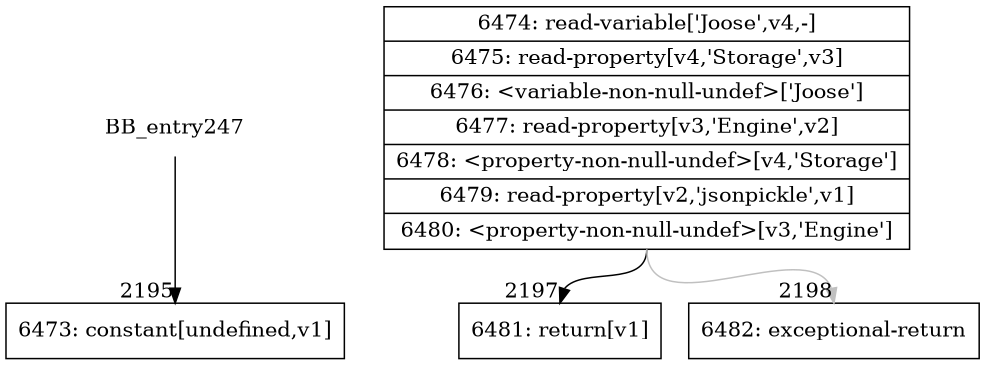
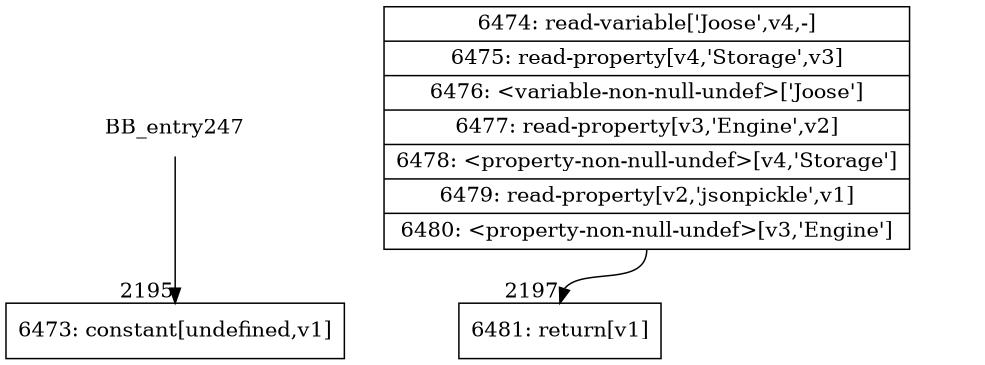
(834, 331) -> none
